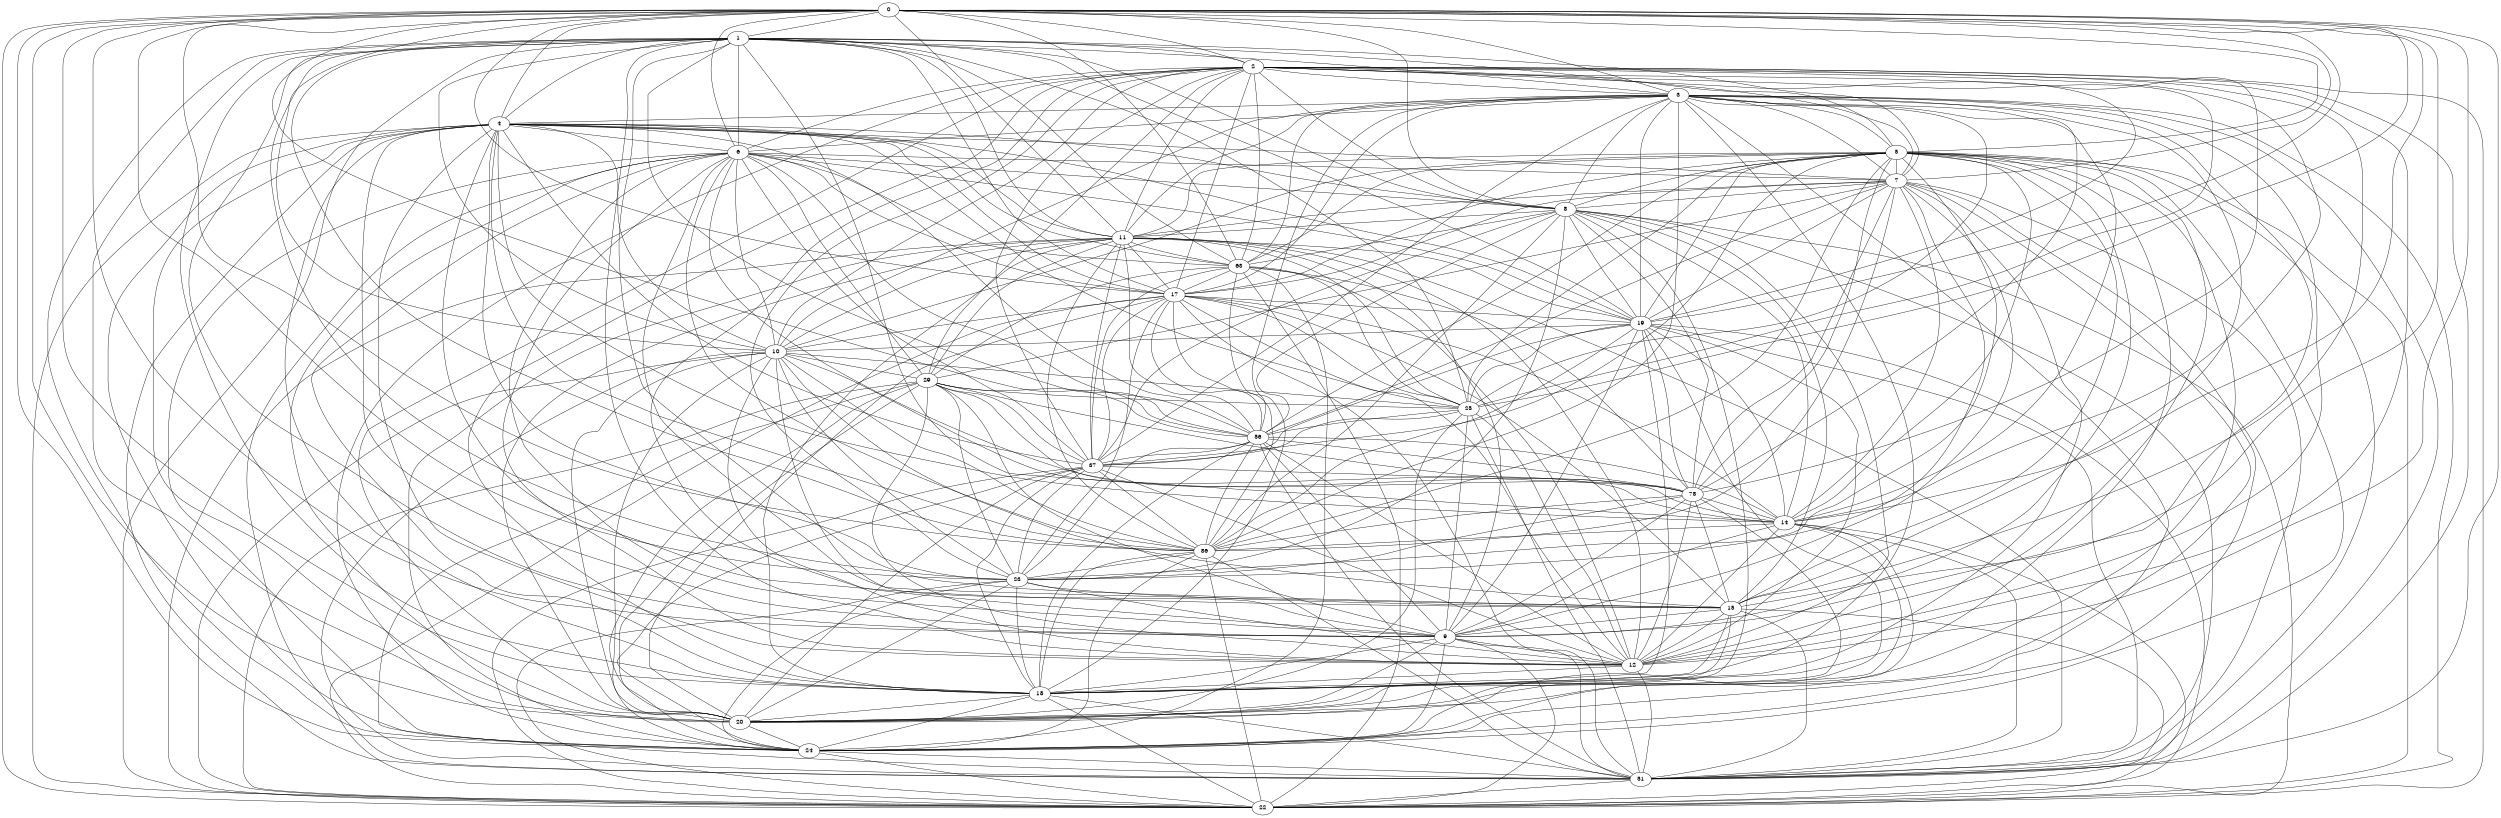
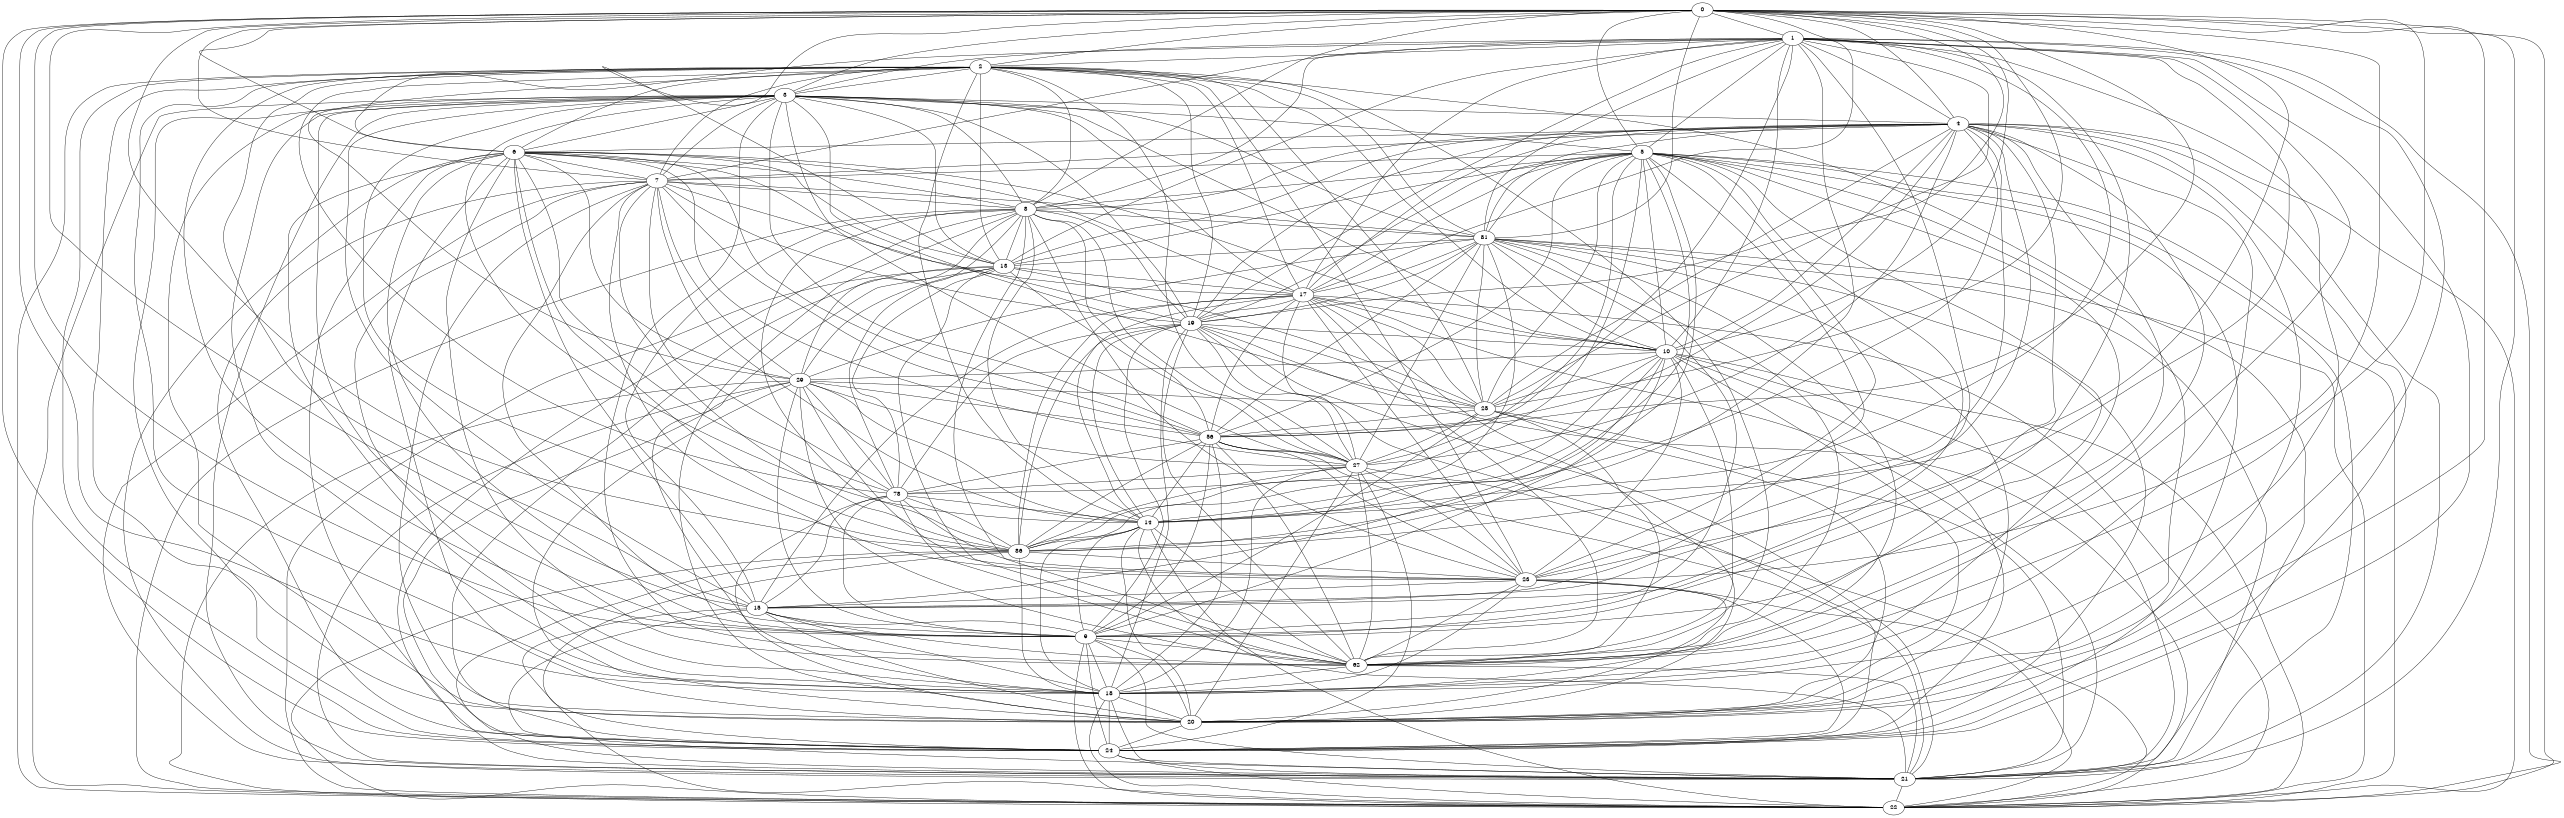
(2075, 187) -> (234, 551)
(1123, 238) -> (1484, 238)
(1239, 266) -> (1004, 266)
none -> (945, 272)
(1092, 466) -> (1357, 466)
(1632, 665) -> (1357, 665)
(1469, 720) -> (1041, 576)
(1641, 779) -> (1905, 779)
